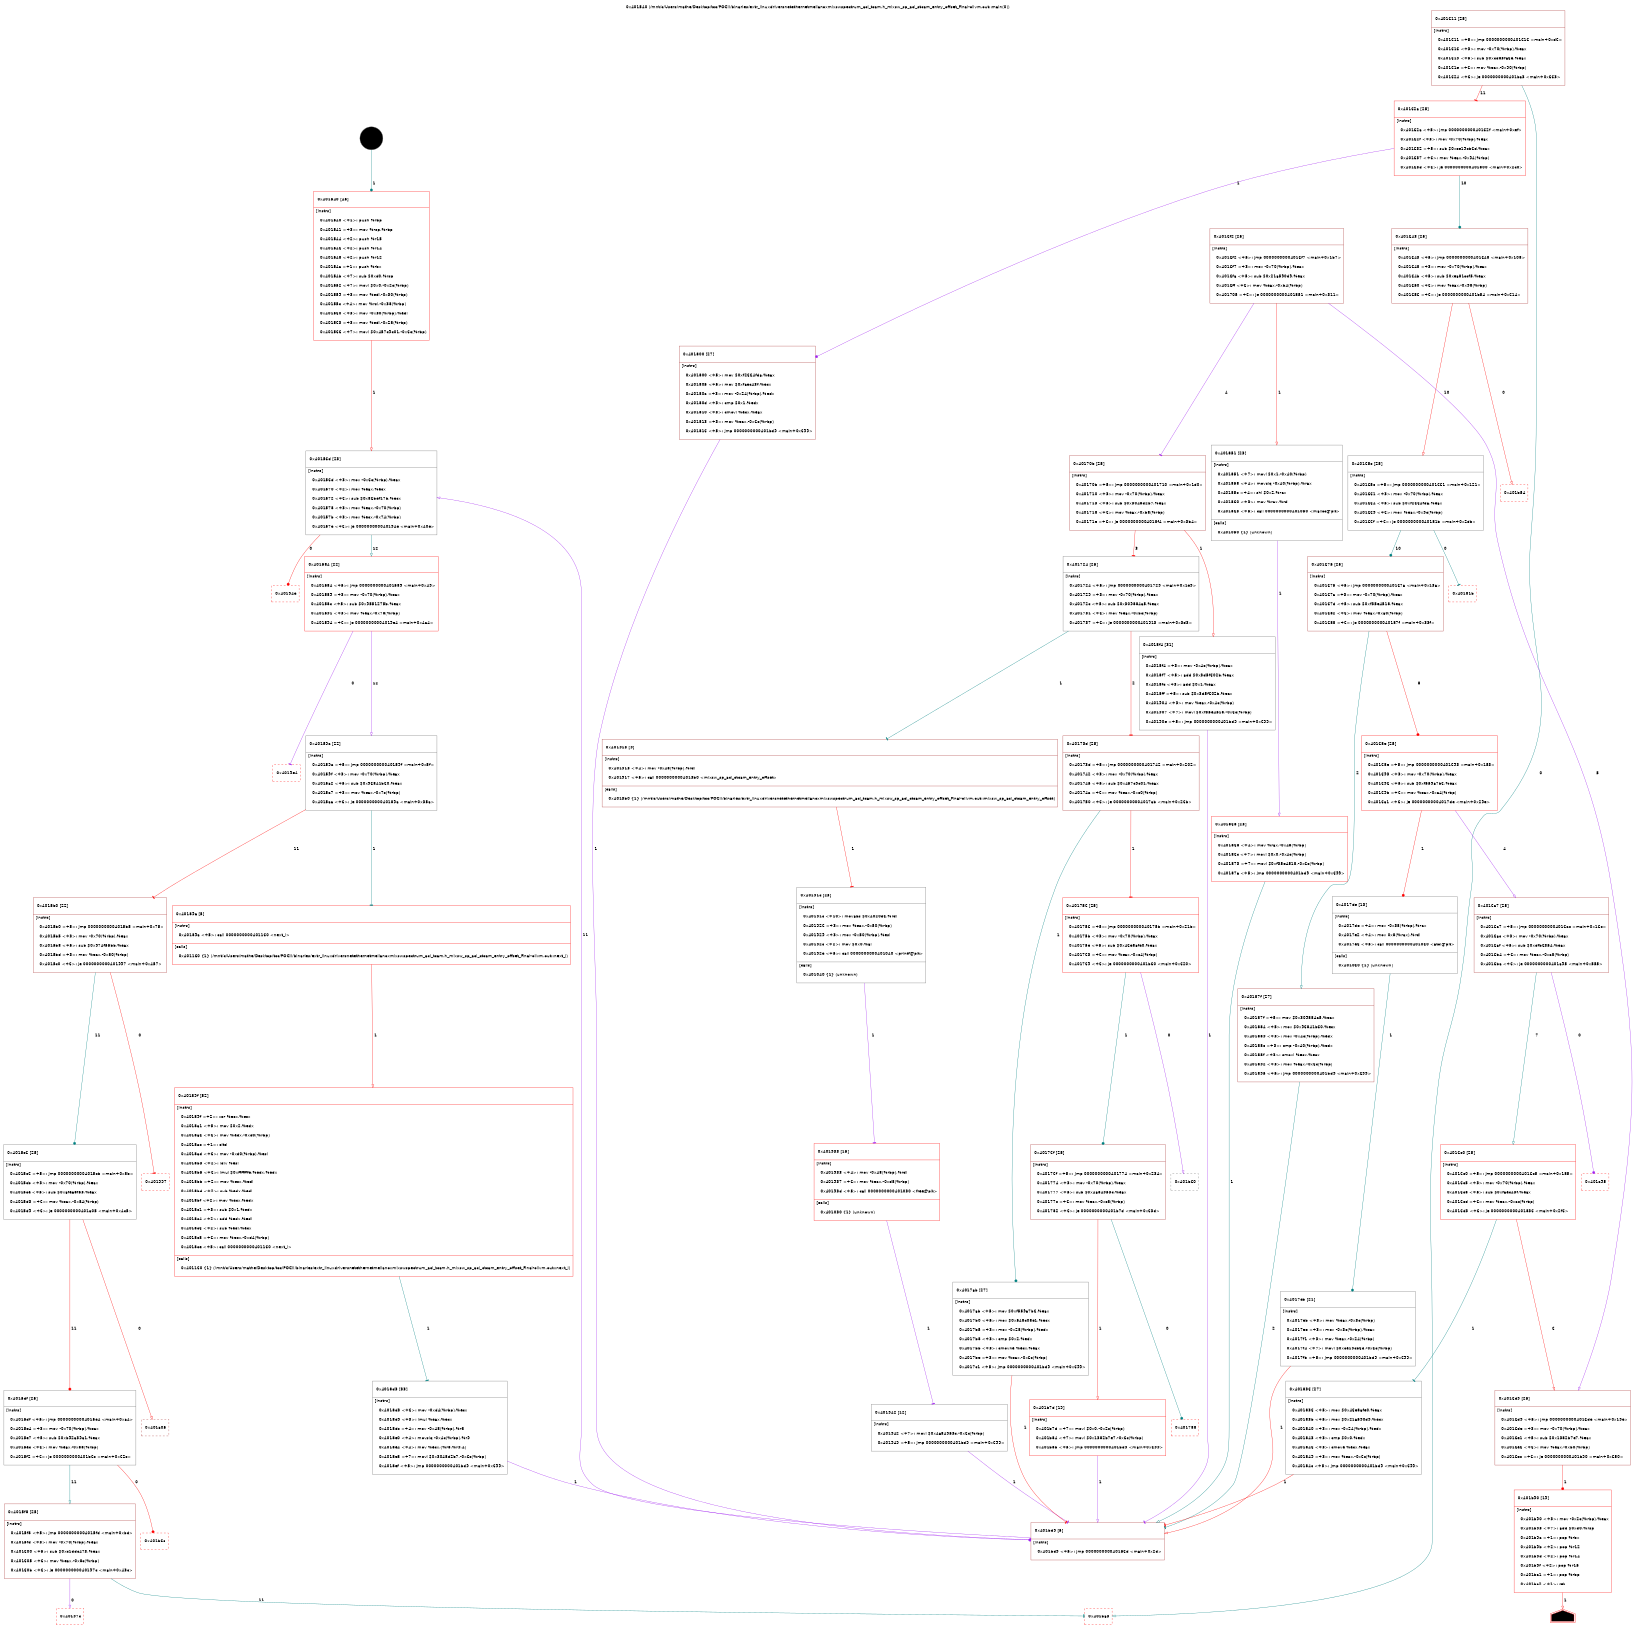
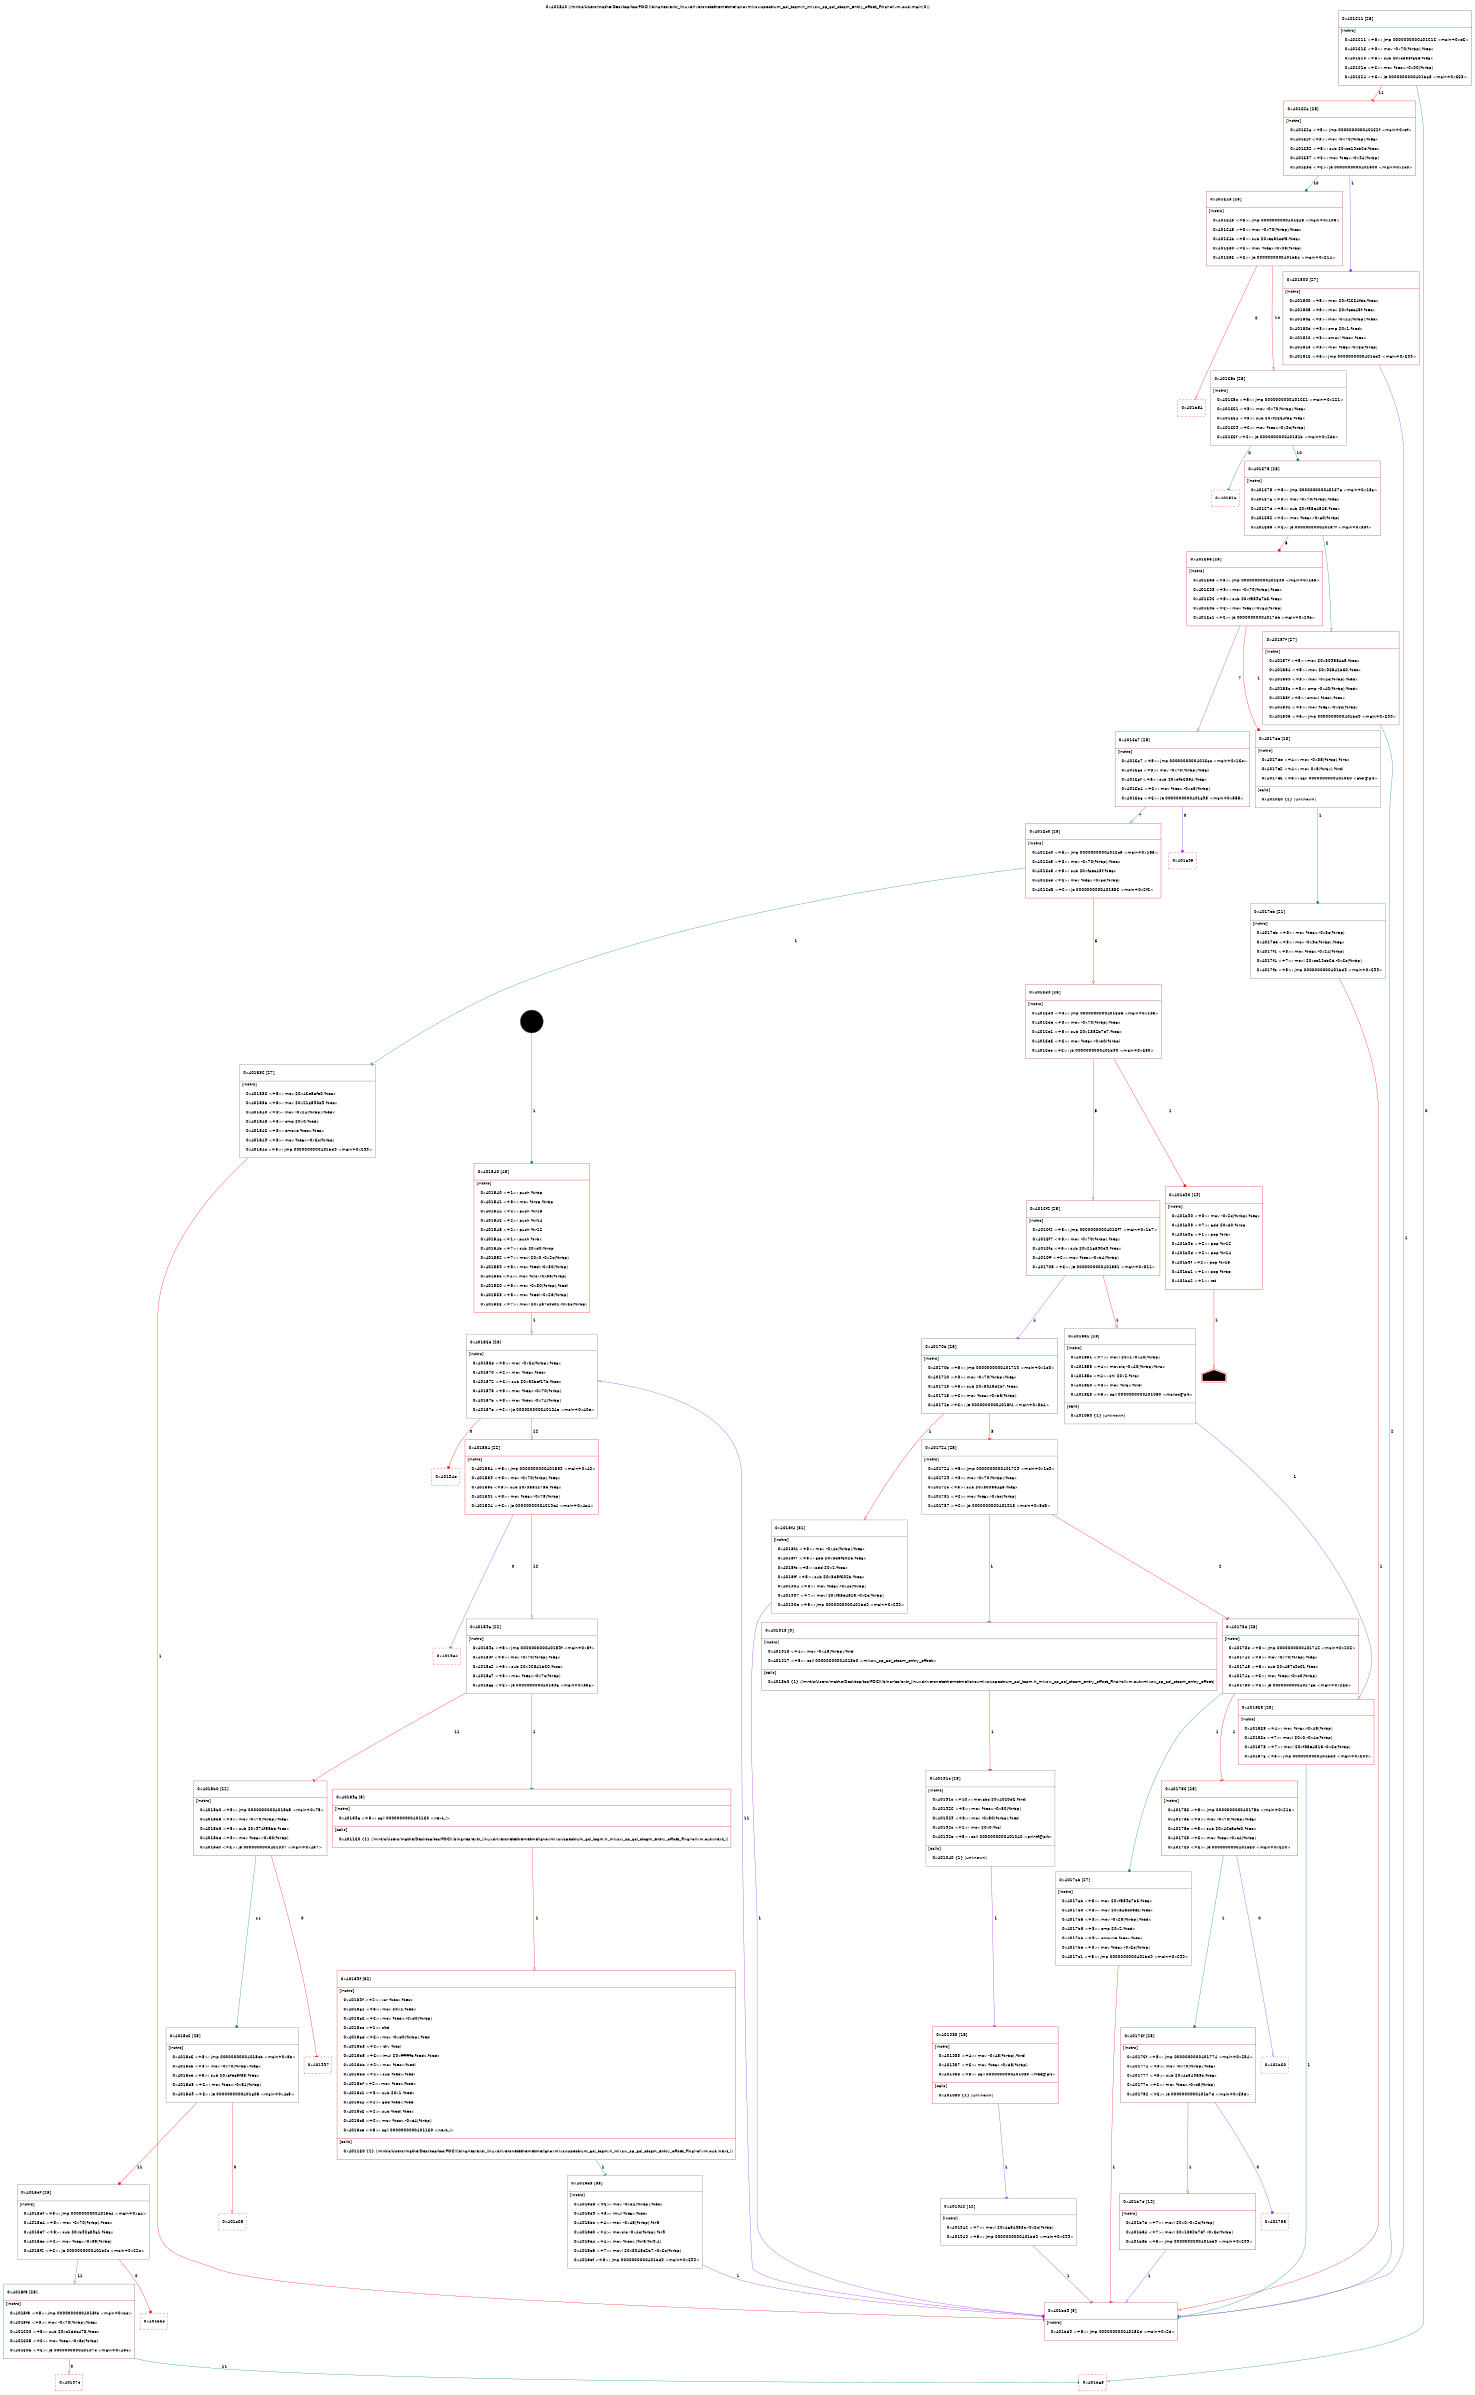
(1593, 805) -> (1093, 1128)
(1504, 849) -> (1239, 678)
(1146, 1318) -> (1248, 2155)
